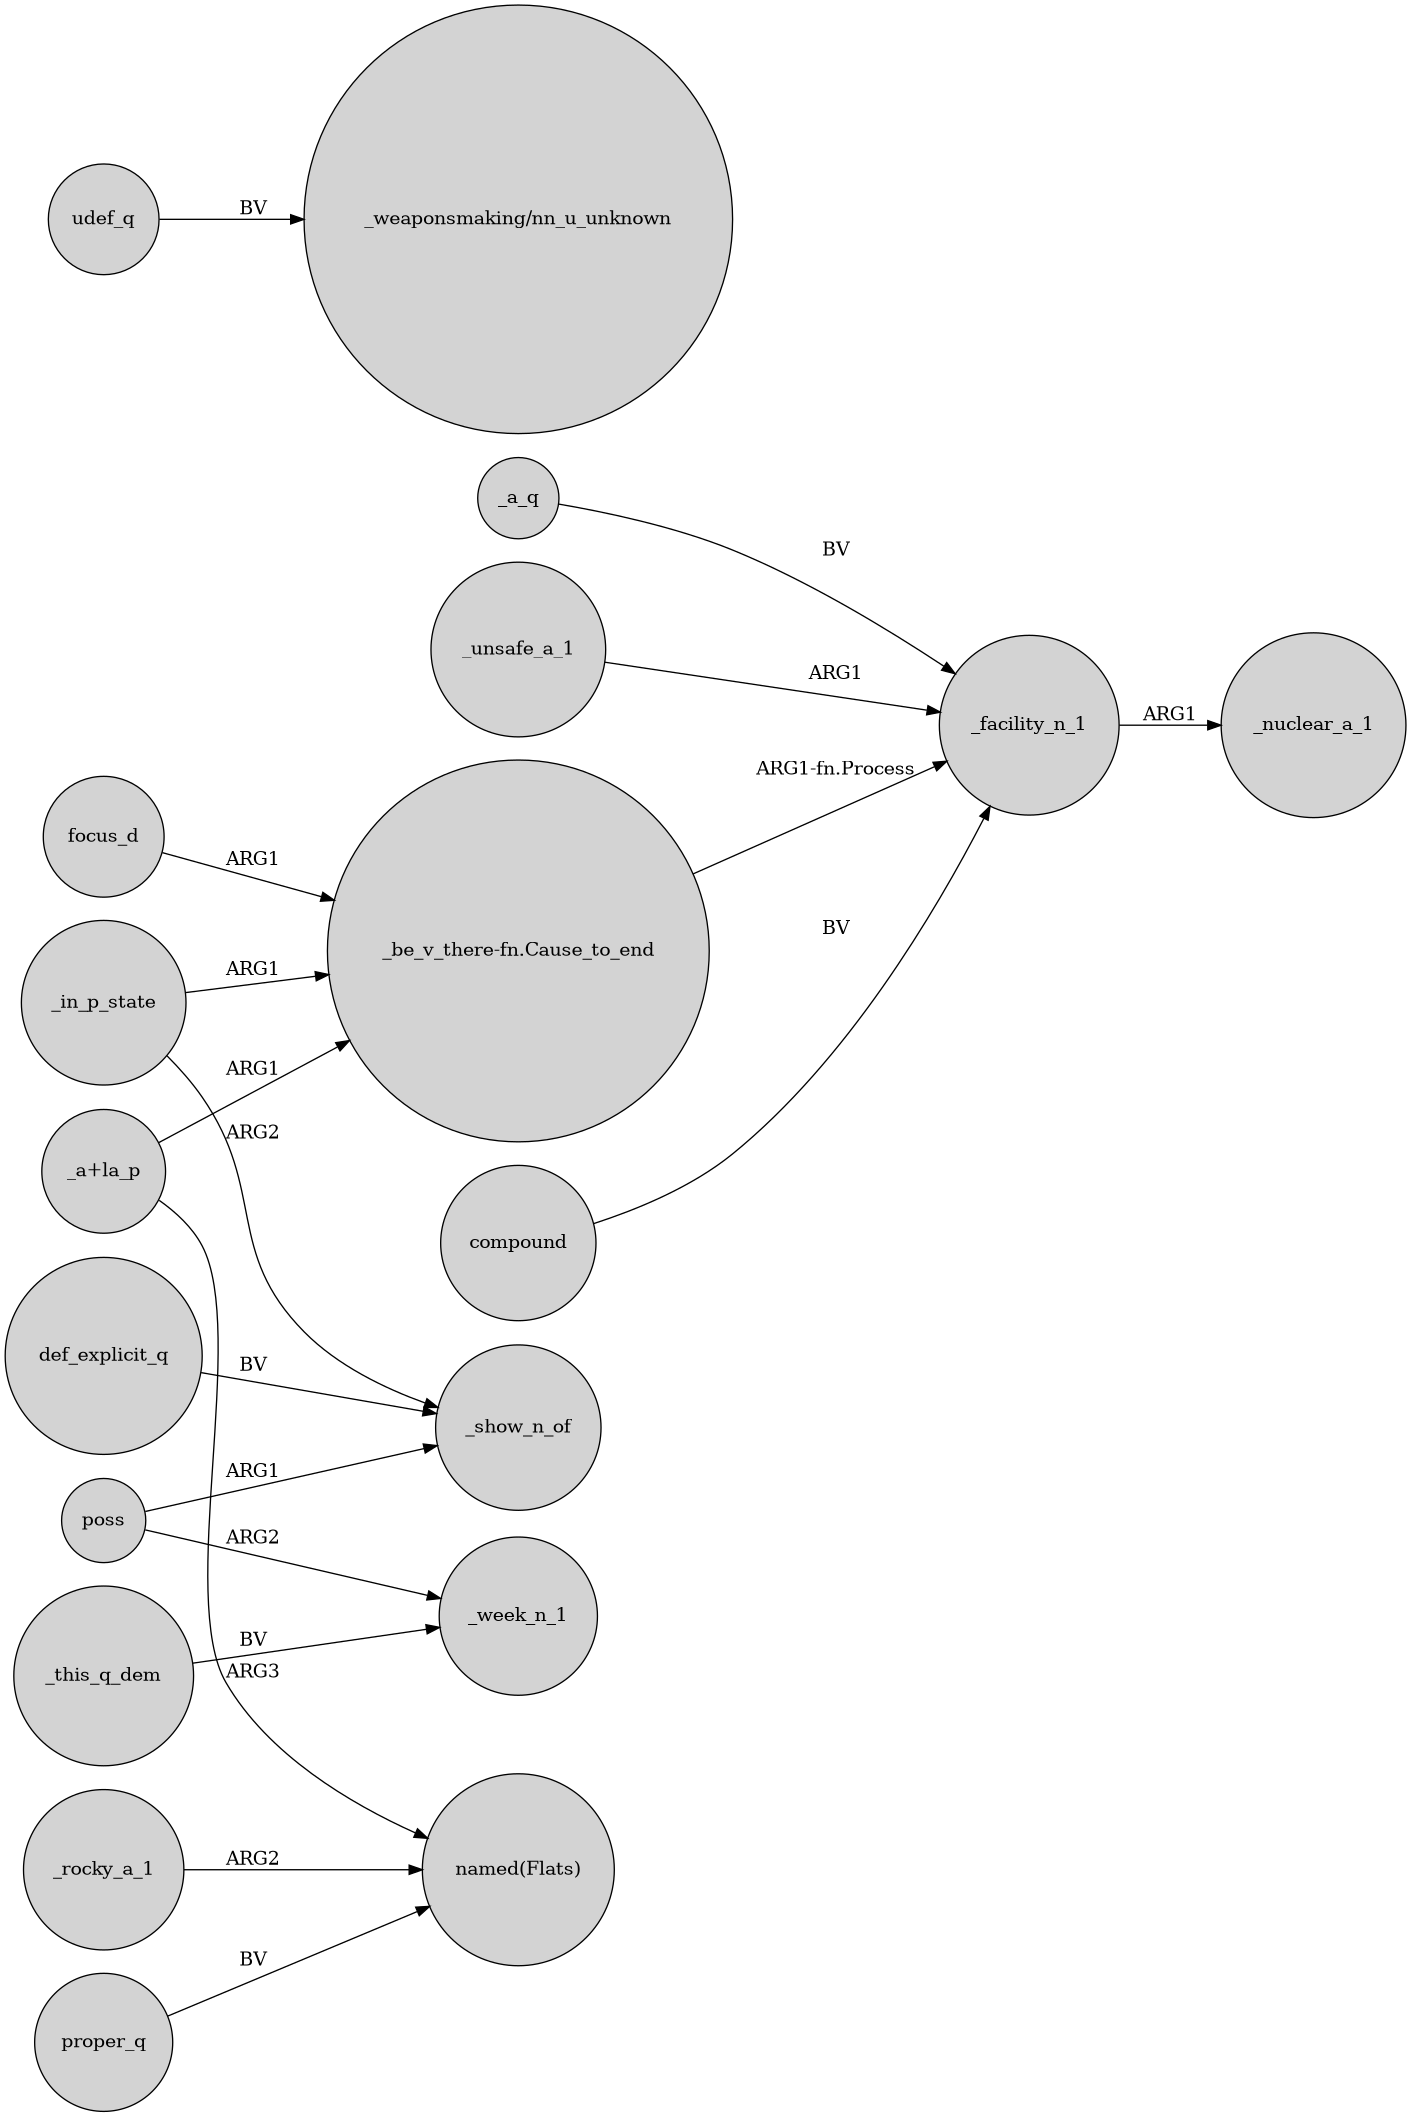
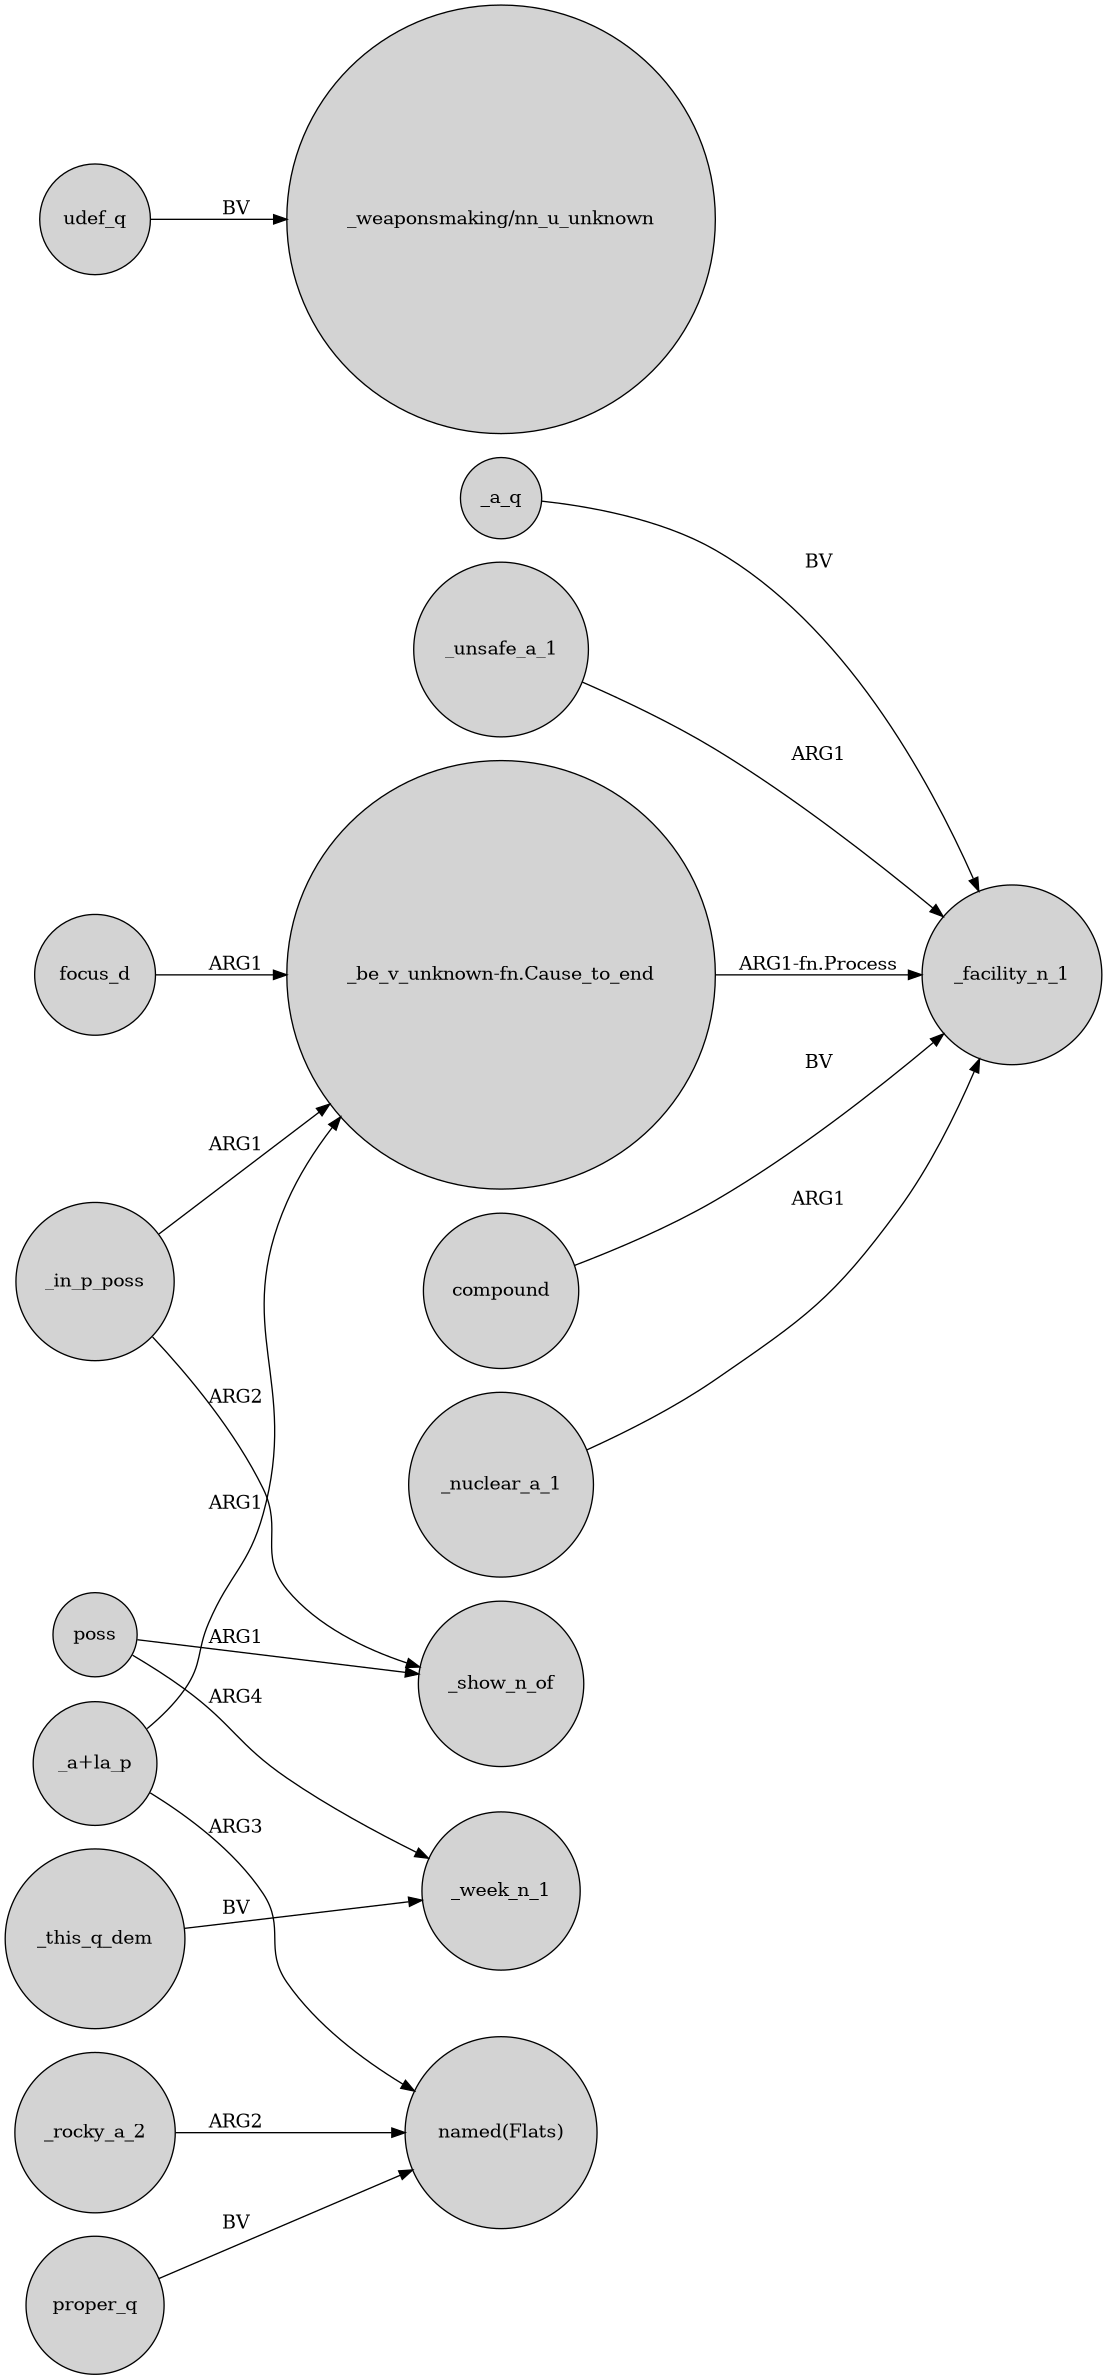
(1163, 725) -> (820, 1301)
(518, 951) -> (501, 975)
(104, 1003) -> (95, 1282)
(104, 1356) -> none
(253, 1538) -> (236, 1698)
(104, 1870) -> (95, 2133)
